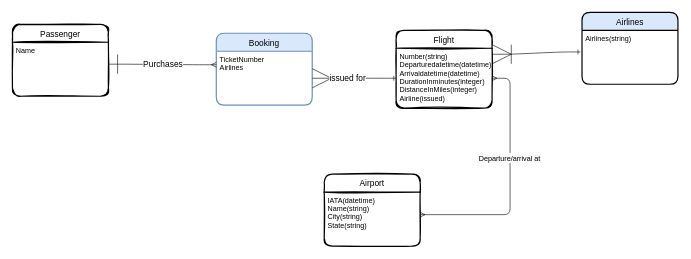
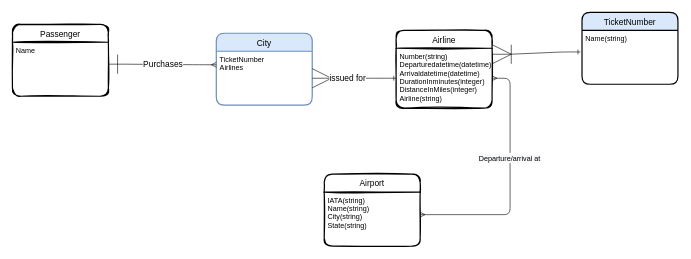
(630, 22) -> (630, 22)
(614, 38) -> (609, 38)
(444, 40) -> (444, 40)
(264, 43) -> (264, 43)
(427, 56) -> (427, 56)
(355, 200) -> (351, 200)
